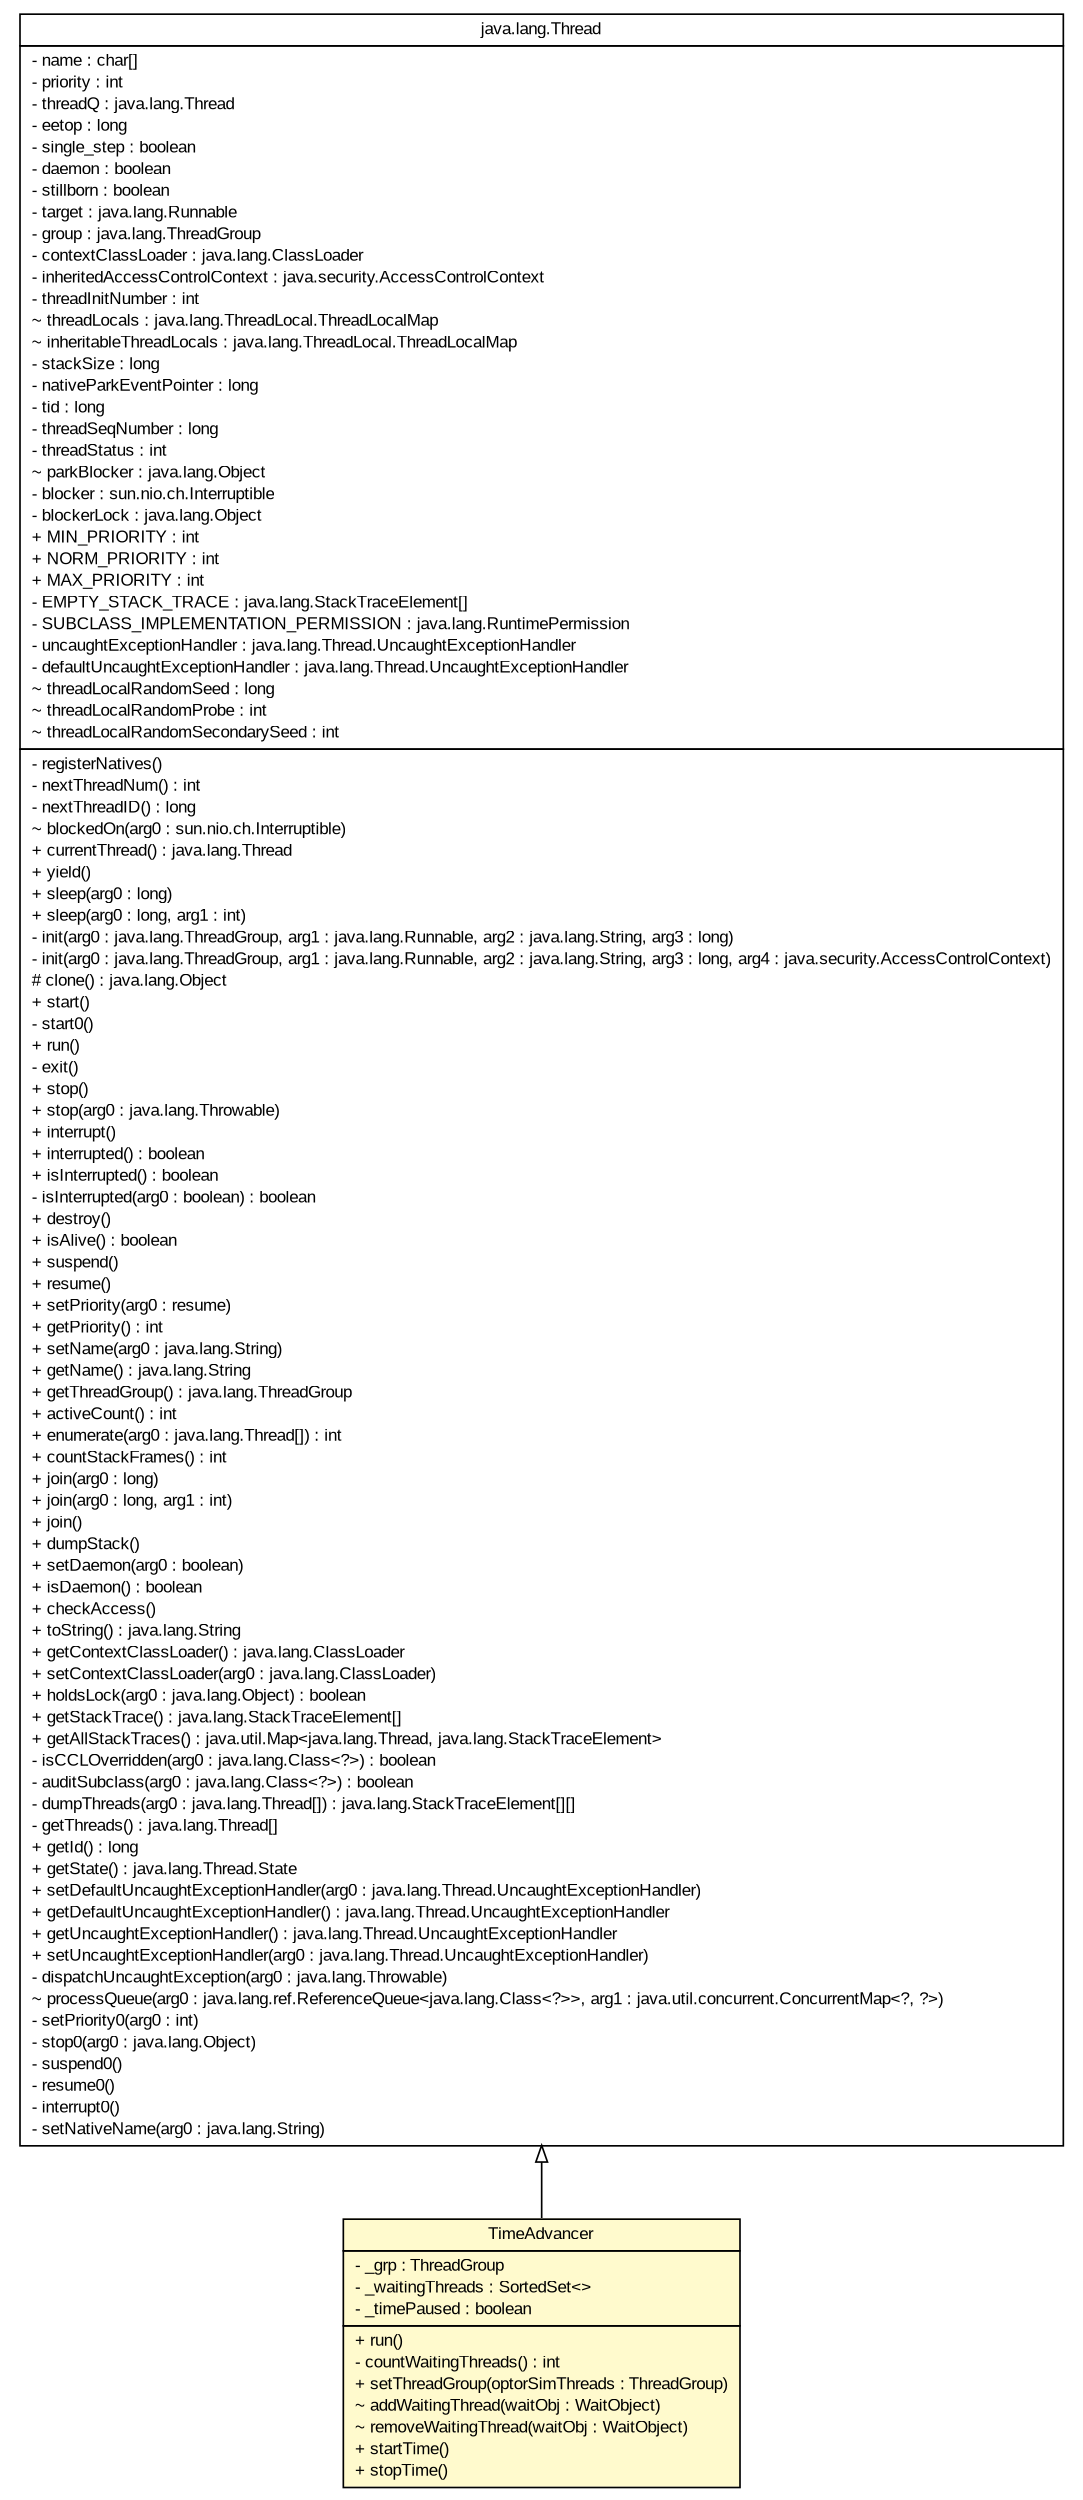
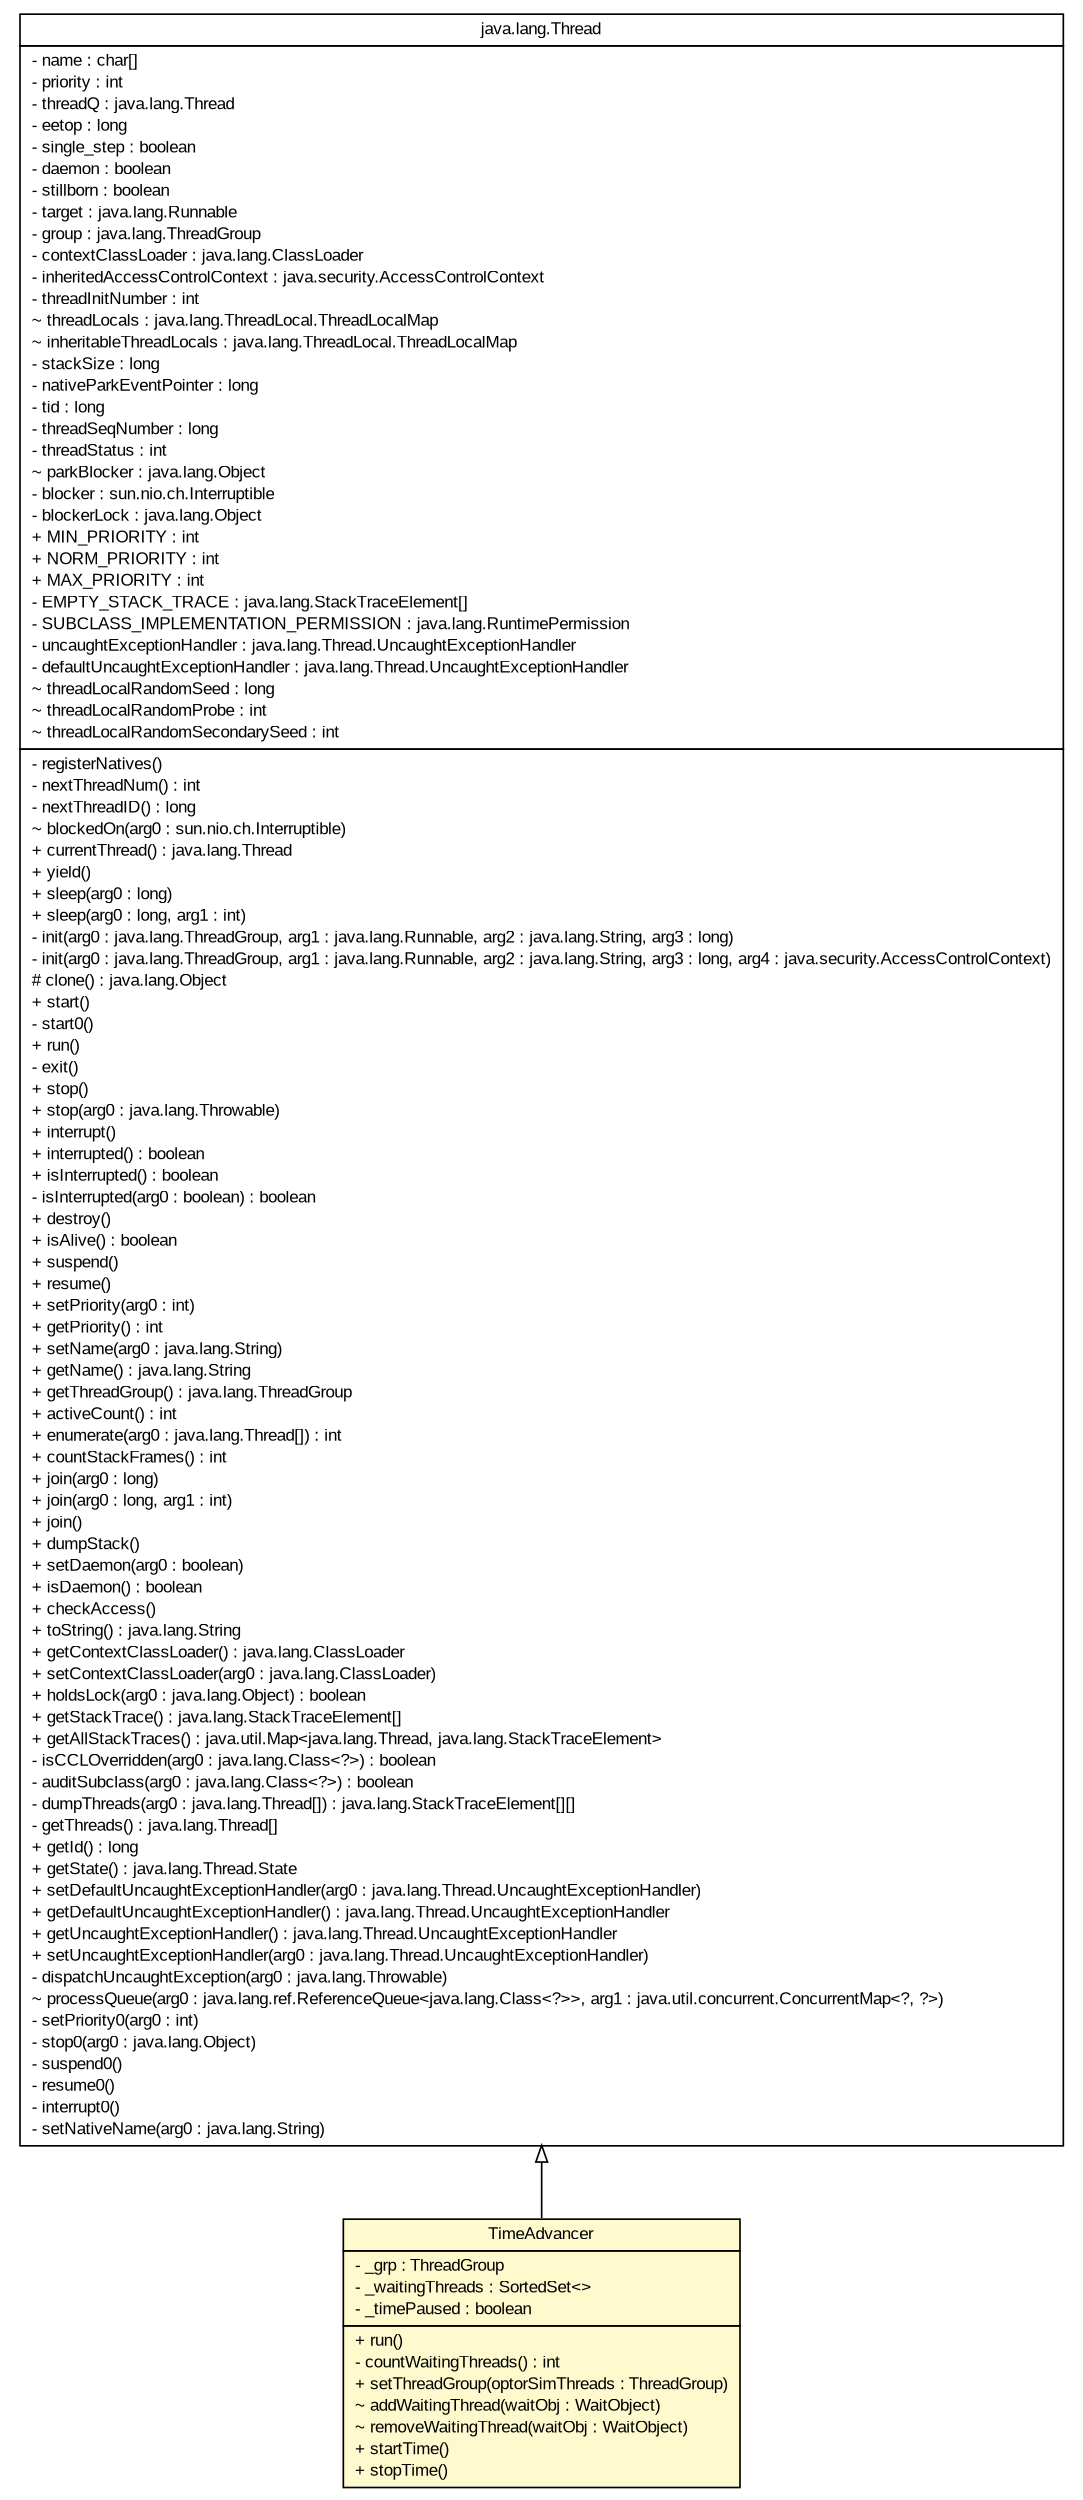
(132, 1306) -> (113, 1306)
